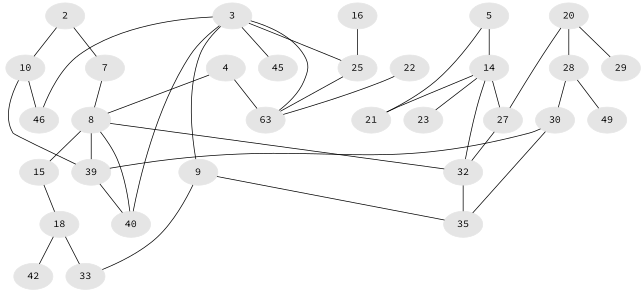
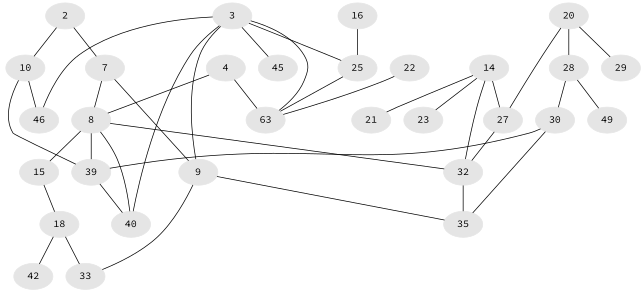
(489, 16) -> none
none -> (152, 120)
